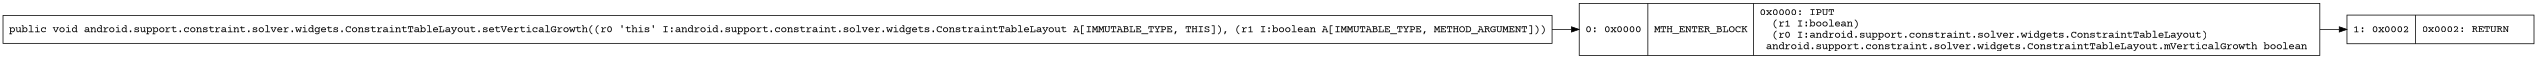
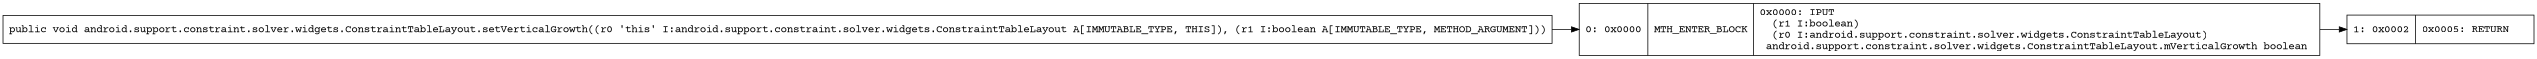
(2475, 29) -> (2475, 29)
